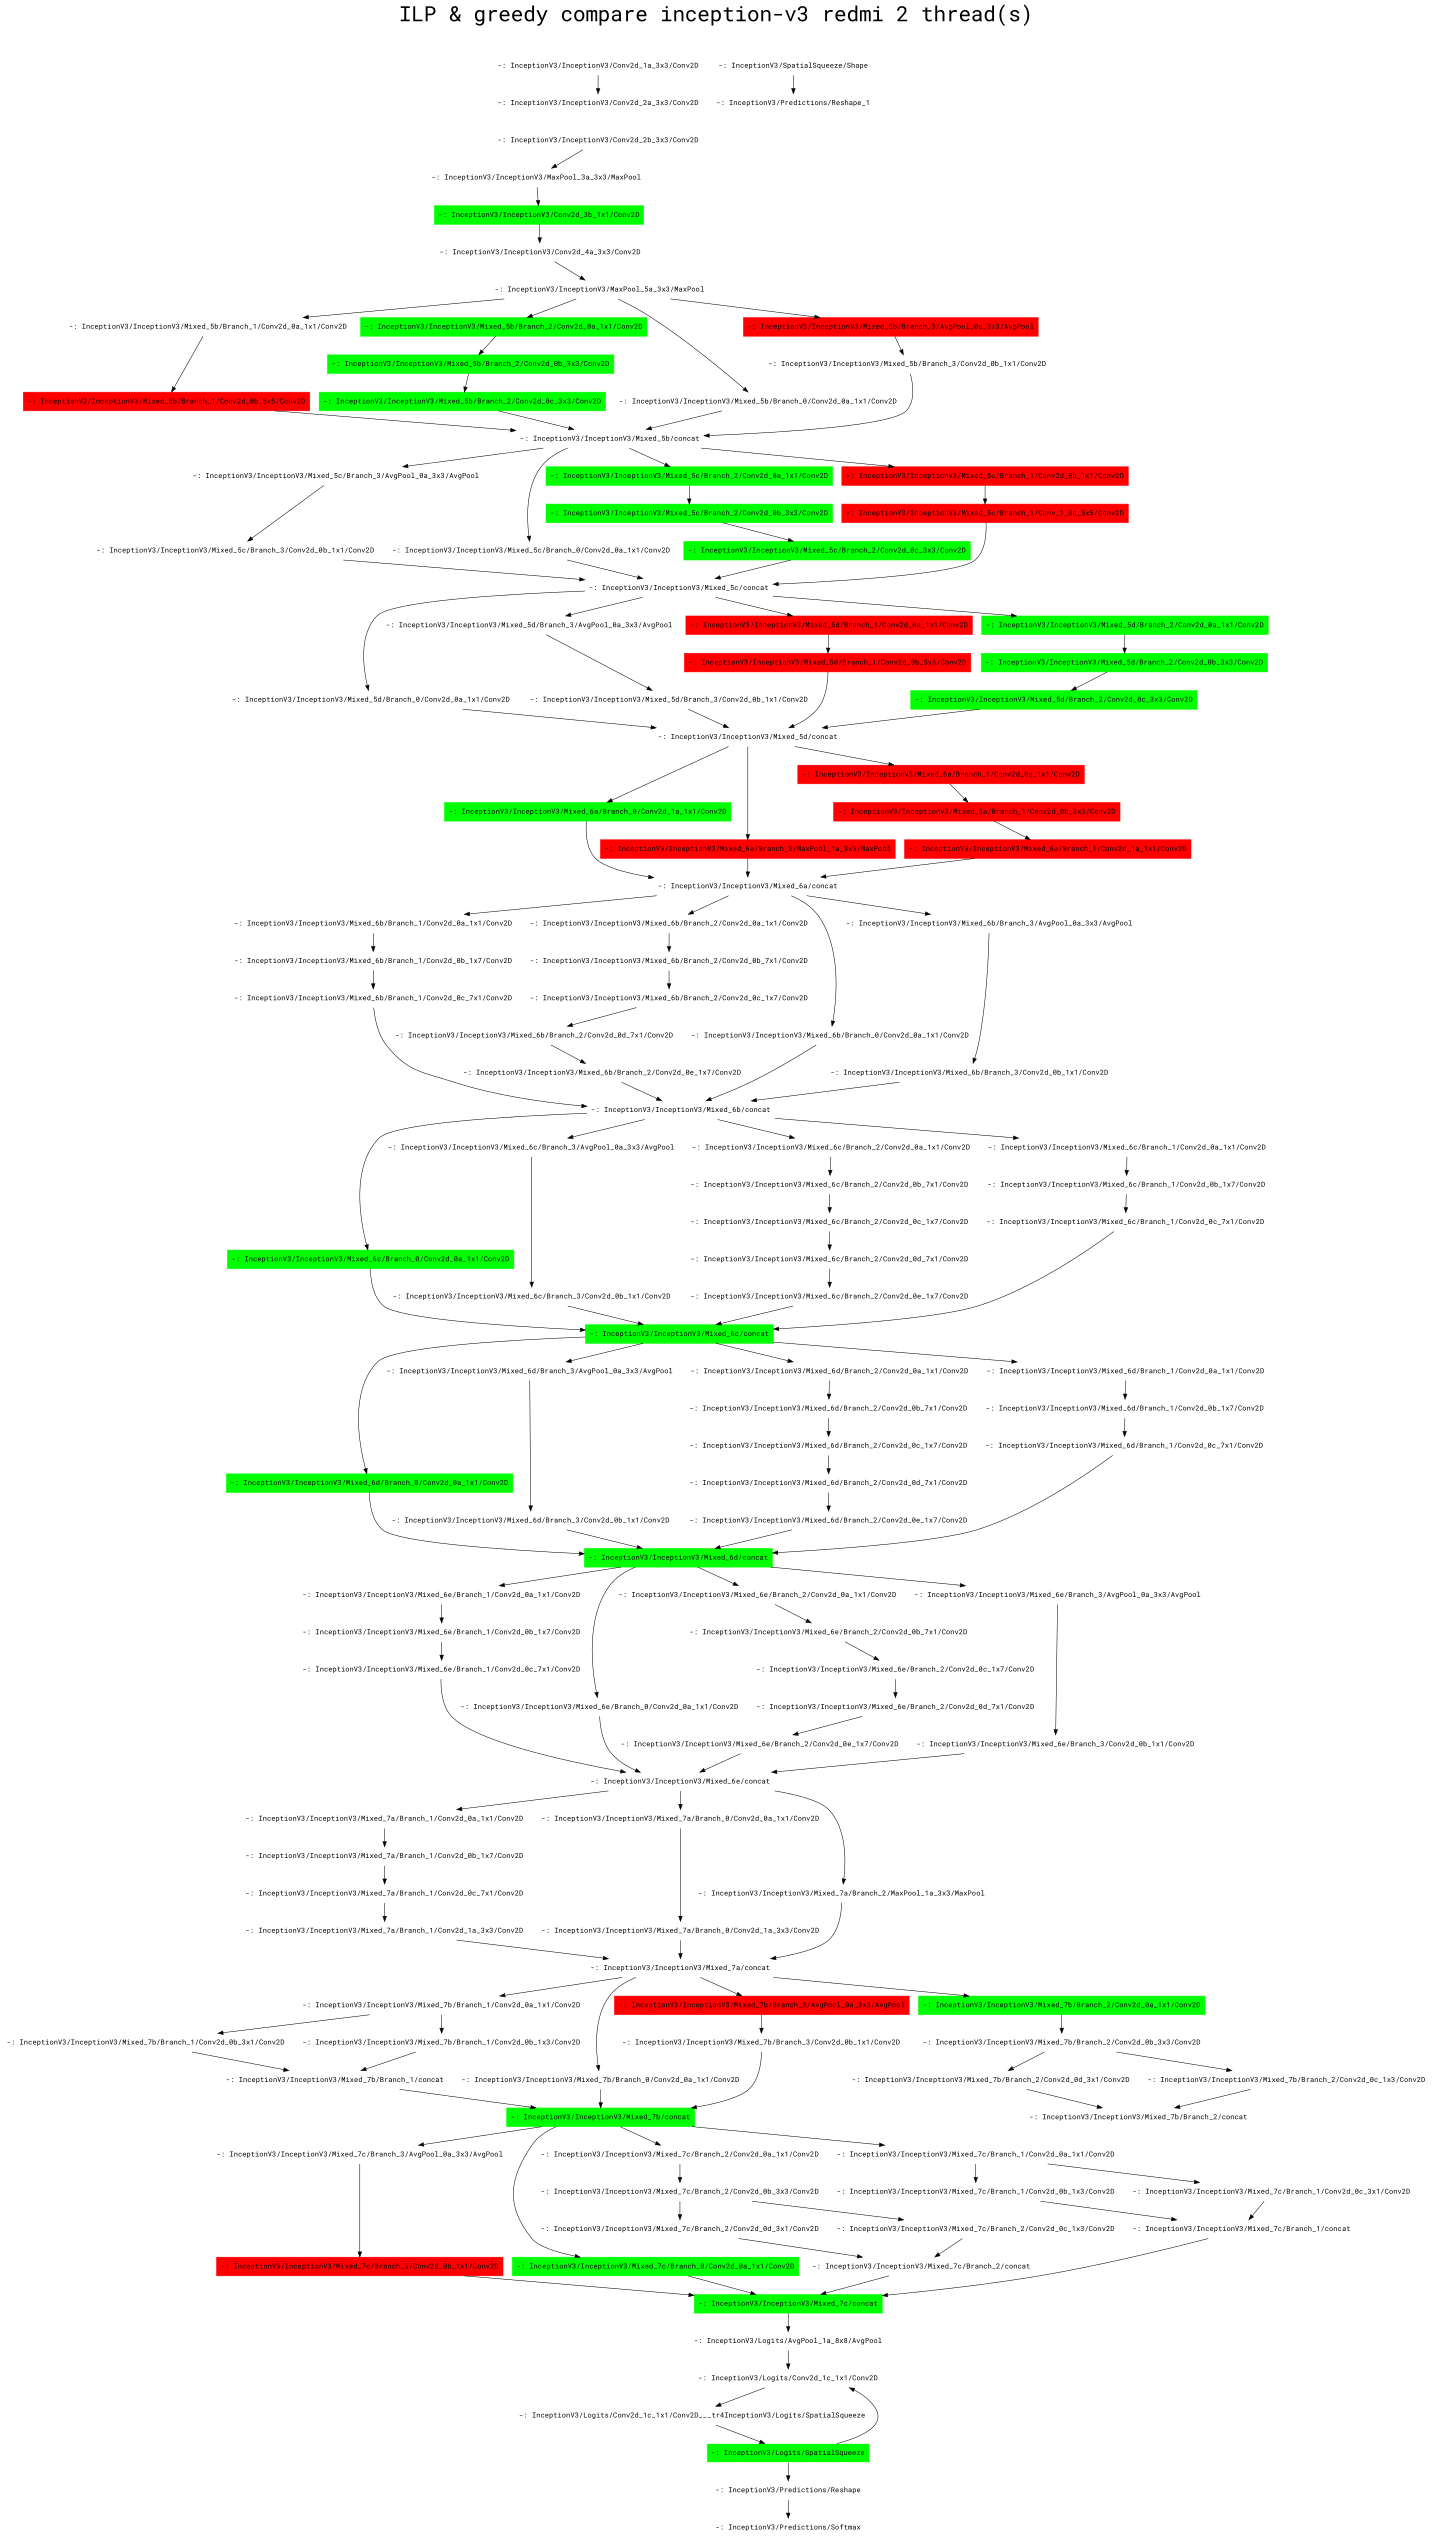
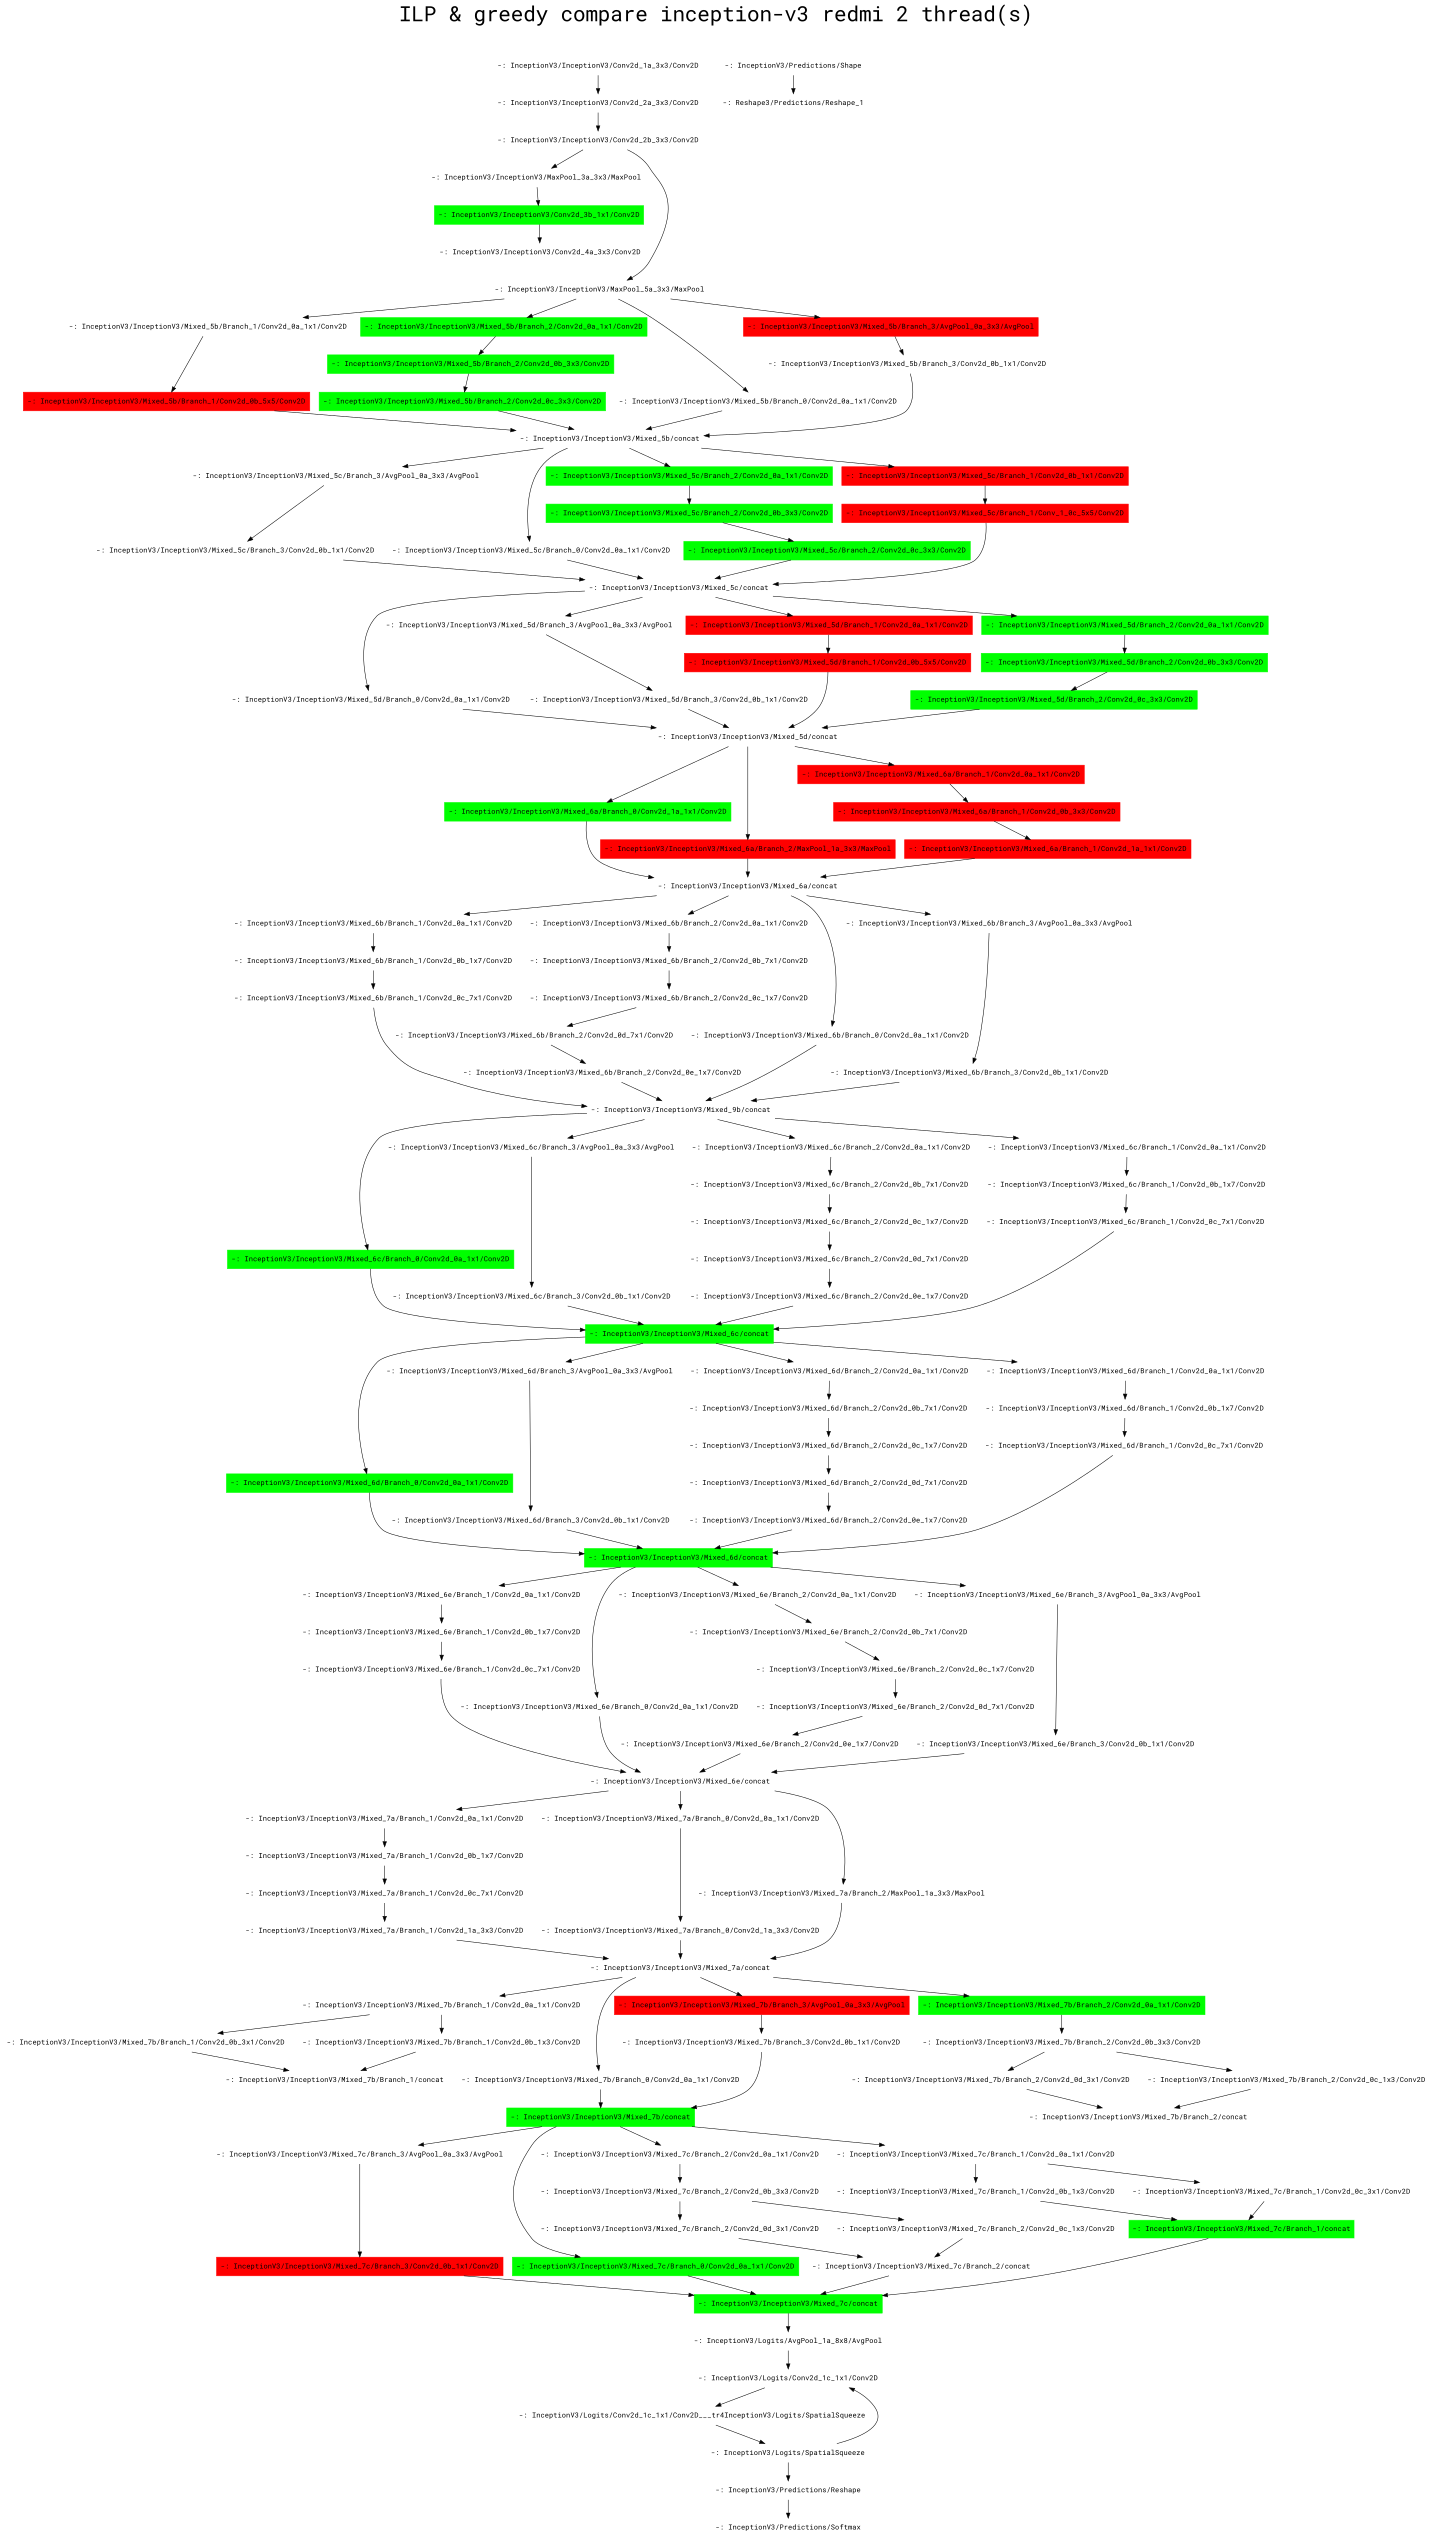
(793, 66) -> (793, 66)
(793, 103) -> (793, 103)
none -> (598, 119)
(568, 270) -> (668, 212)
(681, 1110) -> (681, 1110)
(465, 2098) -> none
(1242, 2229) -> (1242, 2229)
(788, 2453) -> (788, 2453)
